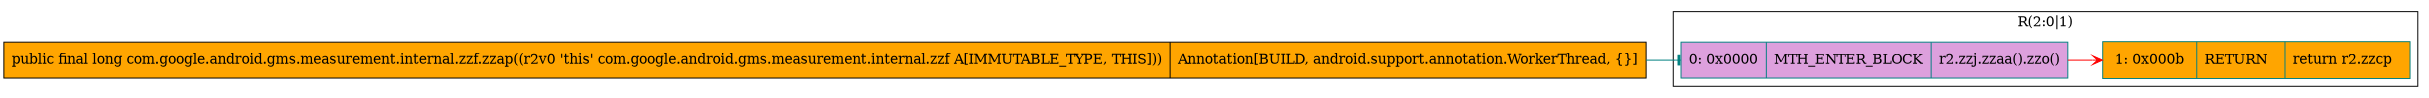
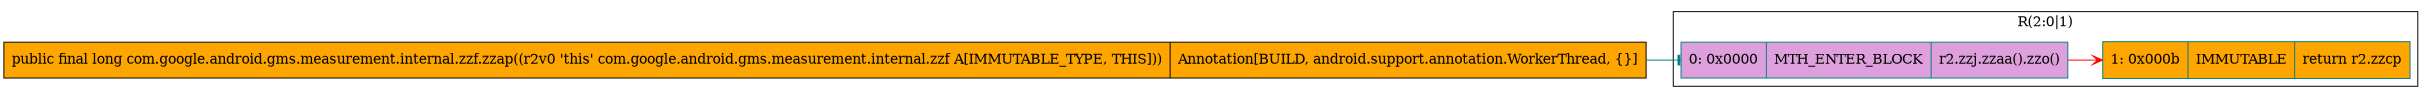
(2236, 60) -> (2241, 60)
